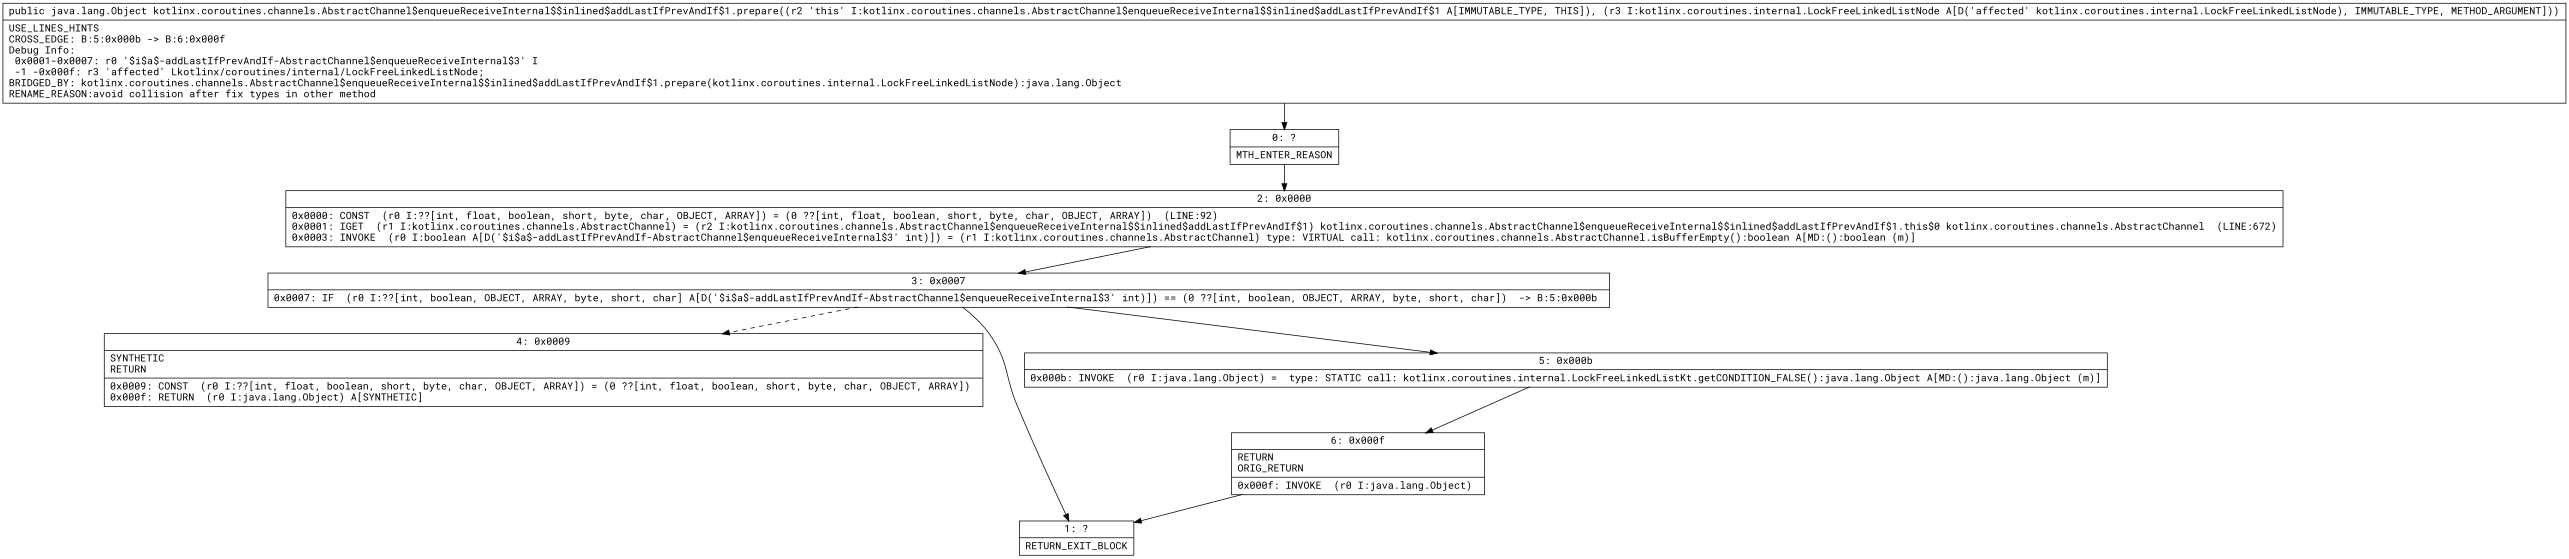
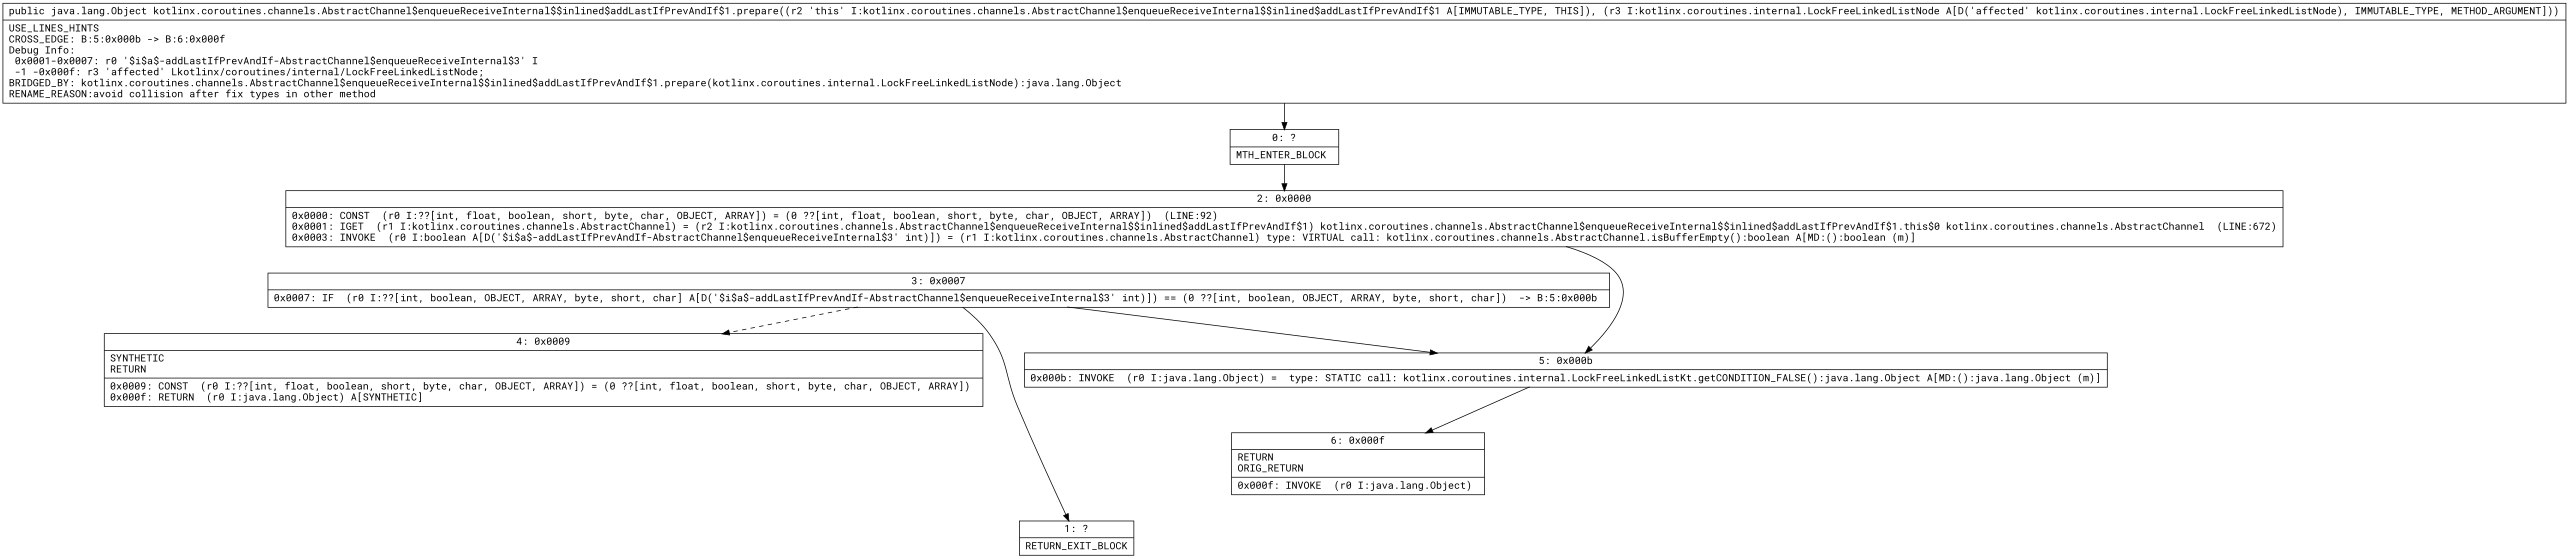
(1284, 155) -> (1281, 155)
(1088, 259) -> (1622, 286)
(1192, 508) -> none
